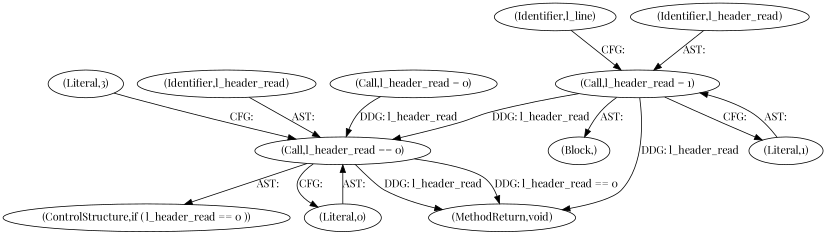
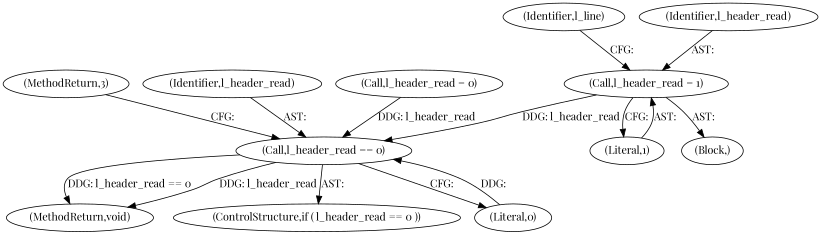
(86, 84) -> (66, 84)
(632, 173) -> none
(356, 184) -> (495, 184)
